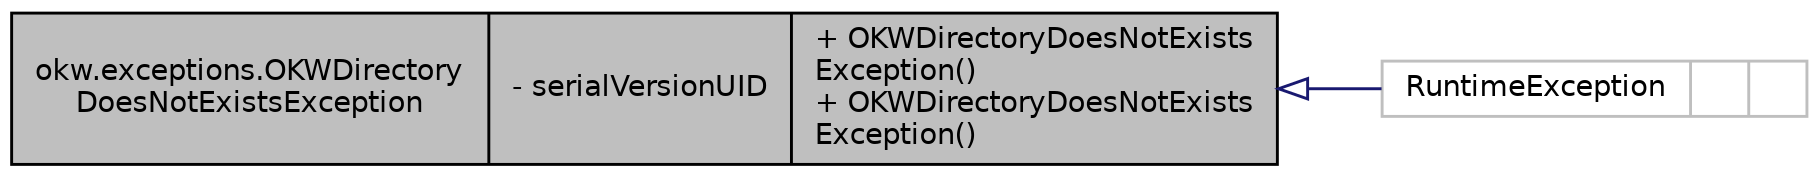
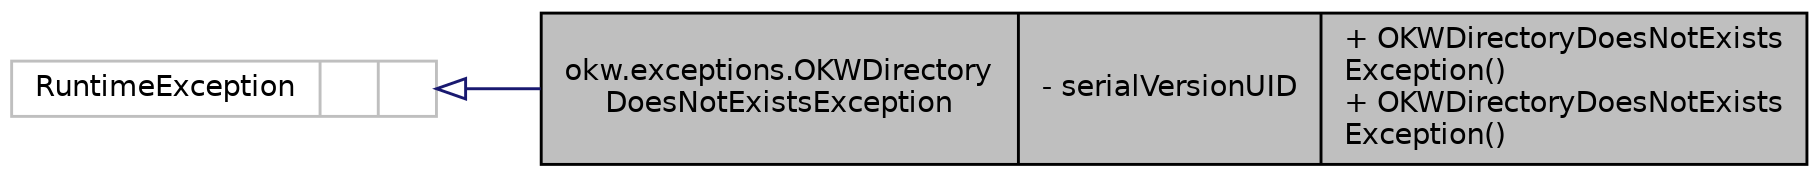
(1345, 89) -> (503, 89)
